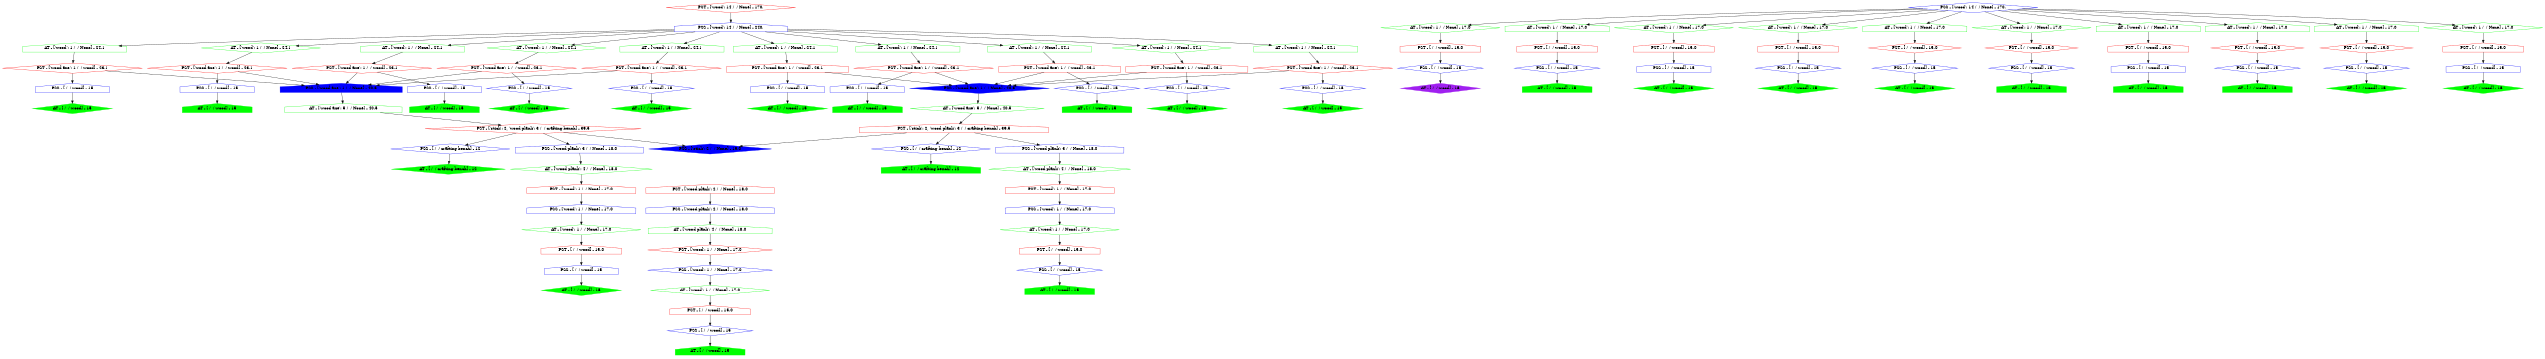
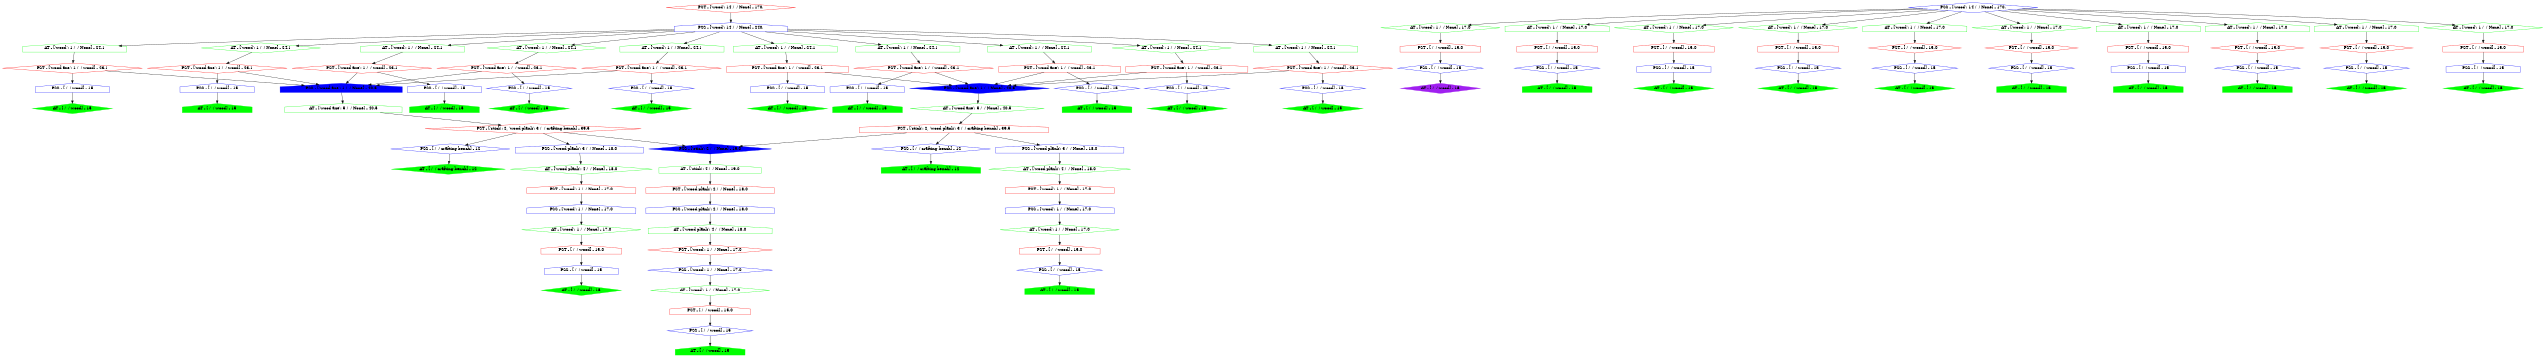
none -> (710, 169)
